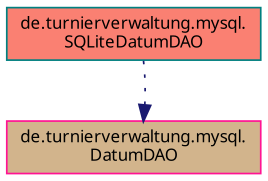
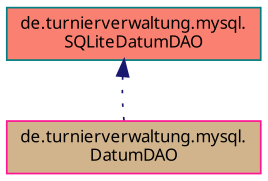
(145, 82) -> (122, 99)
